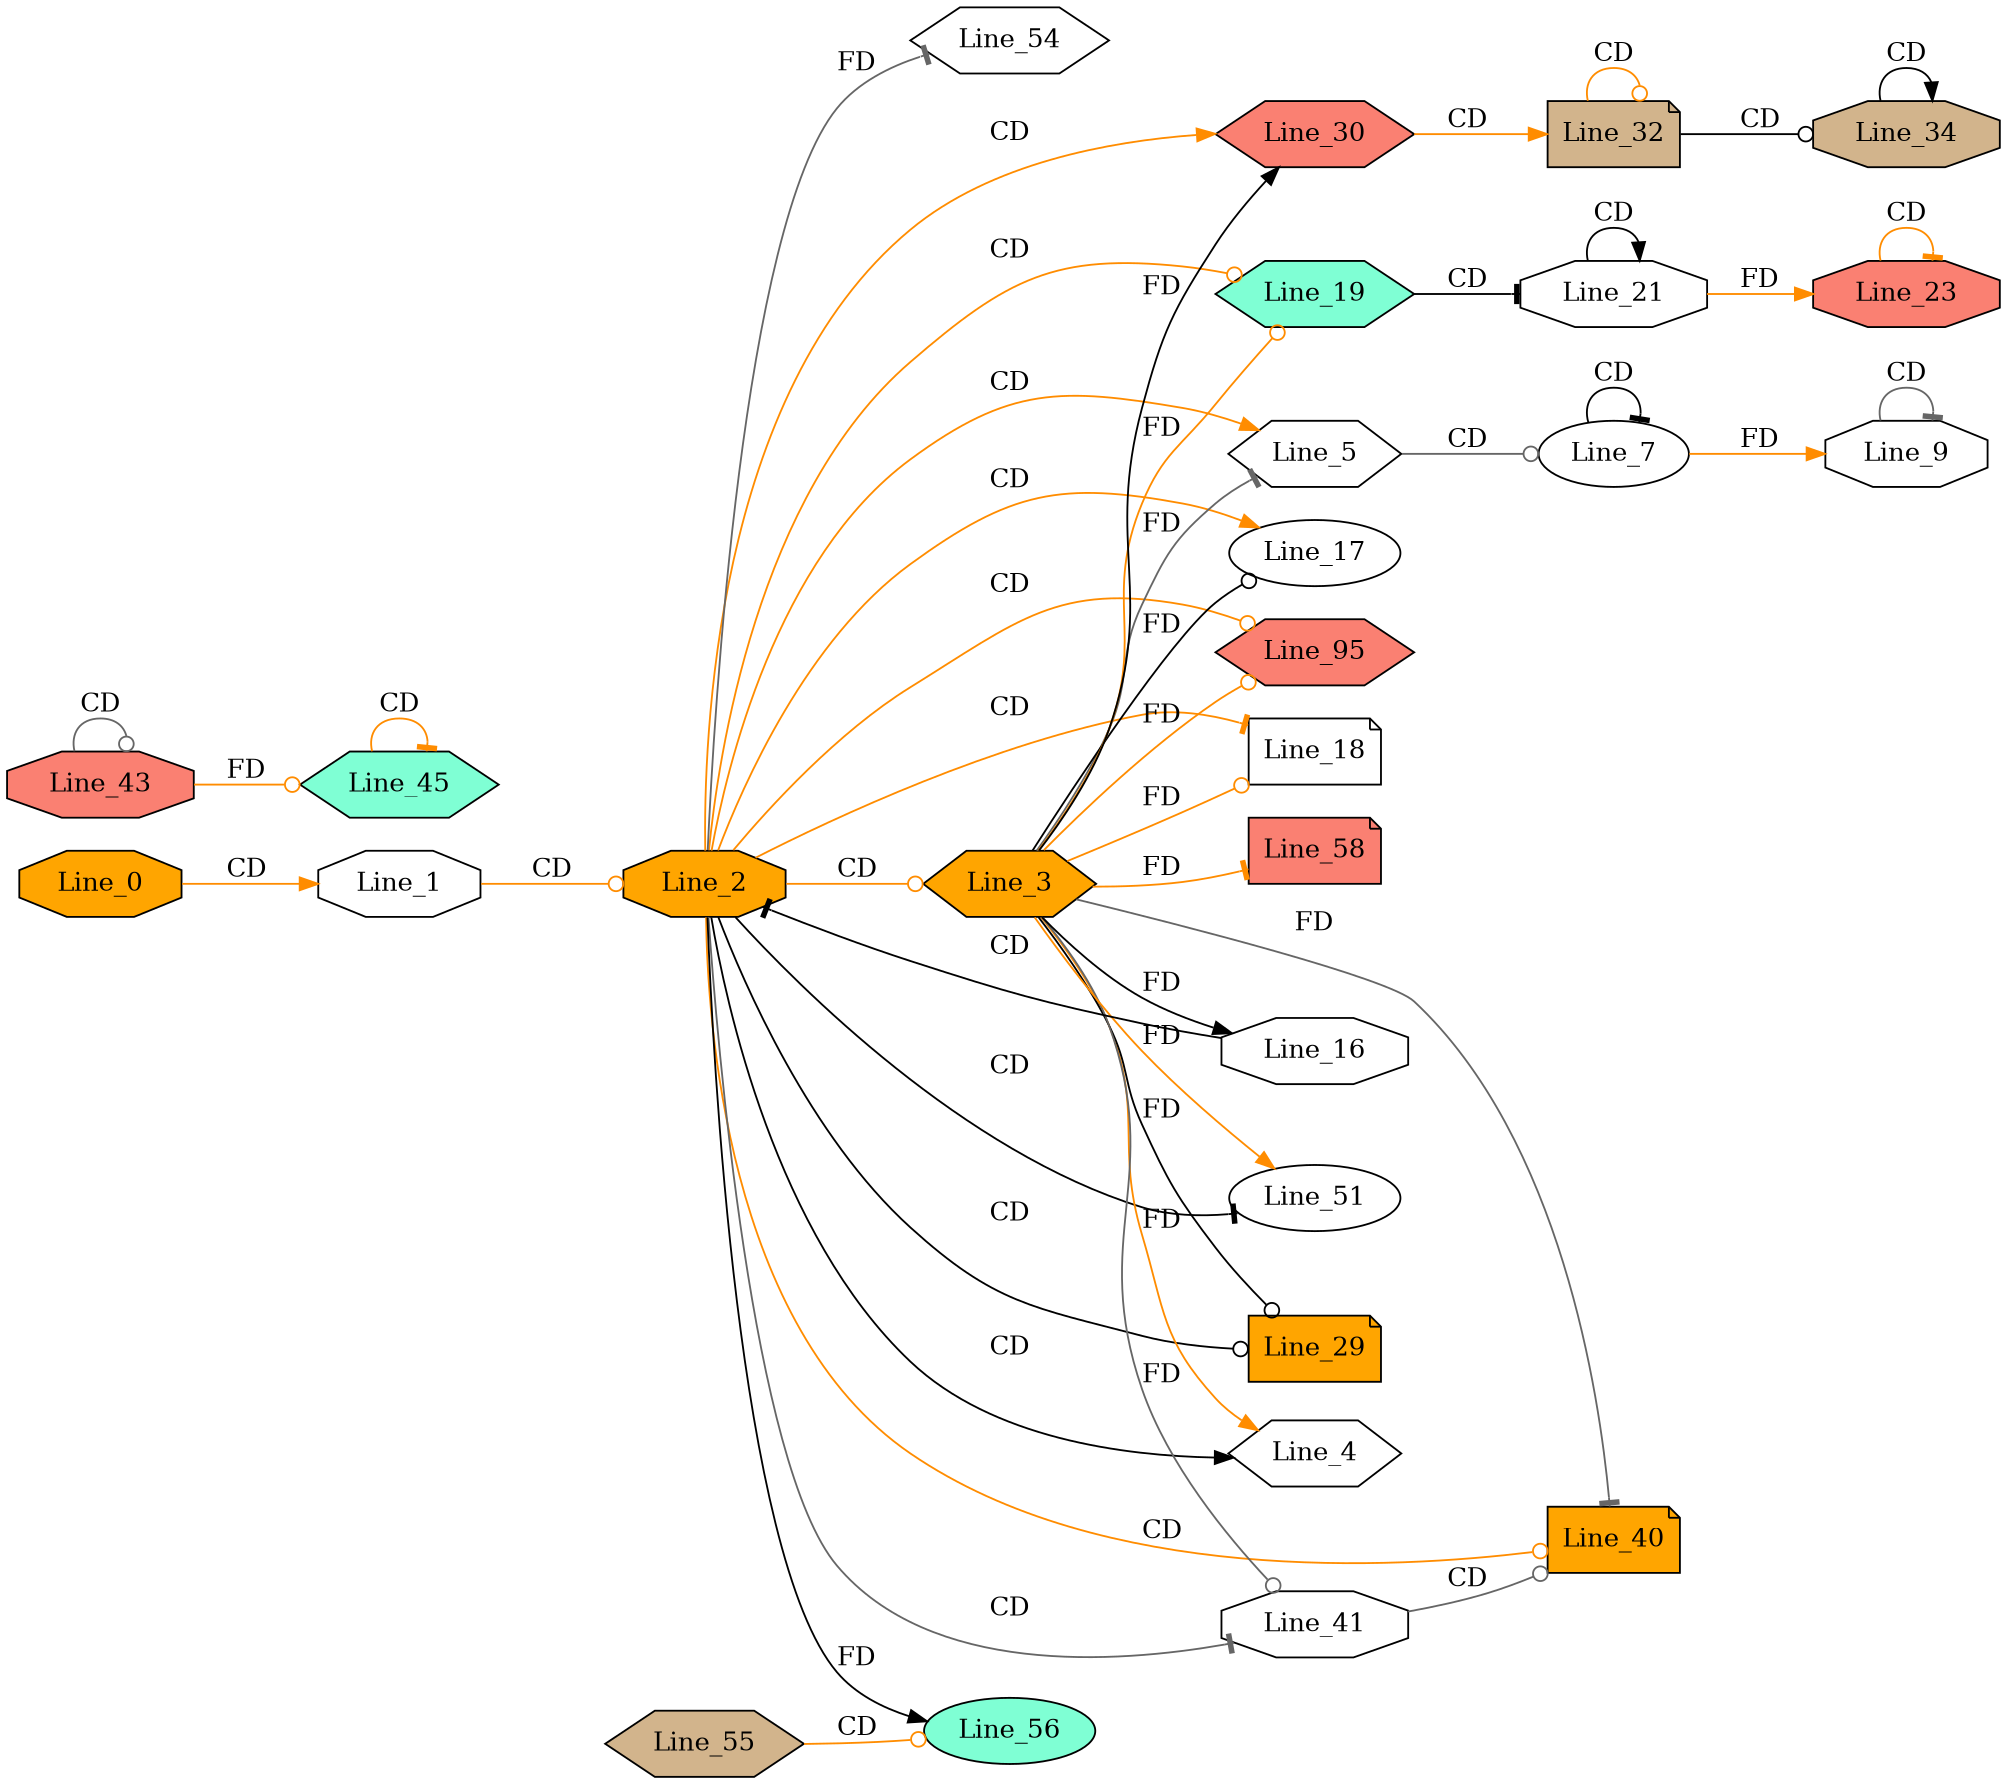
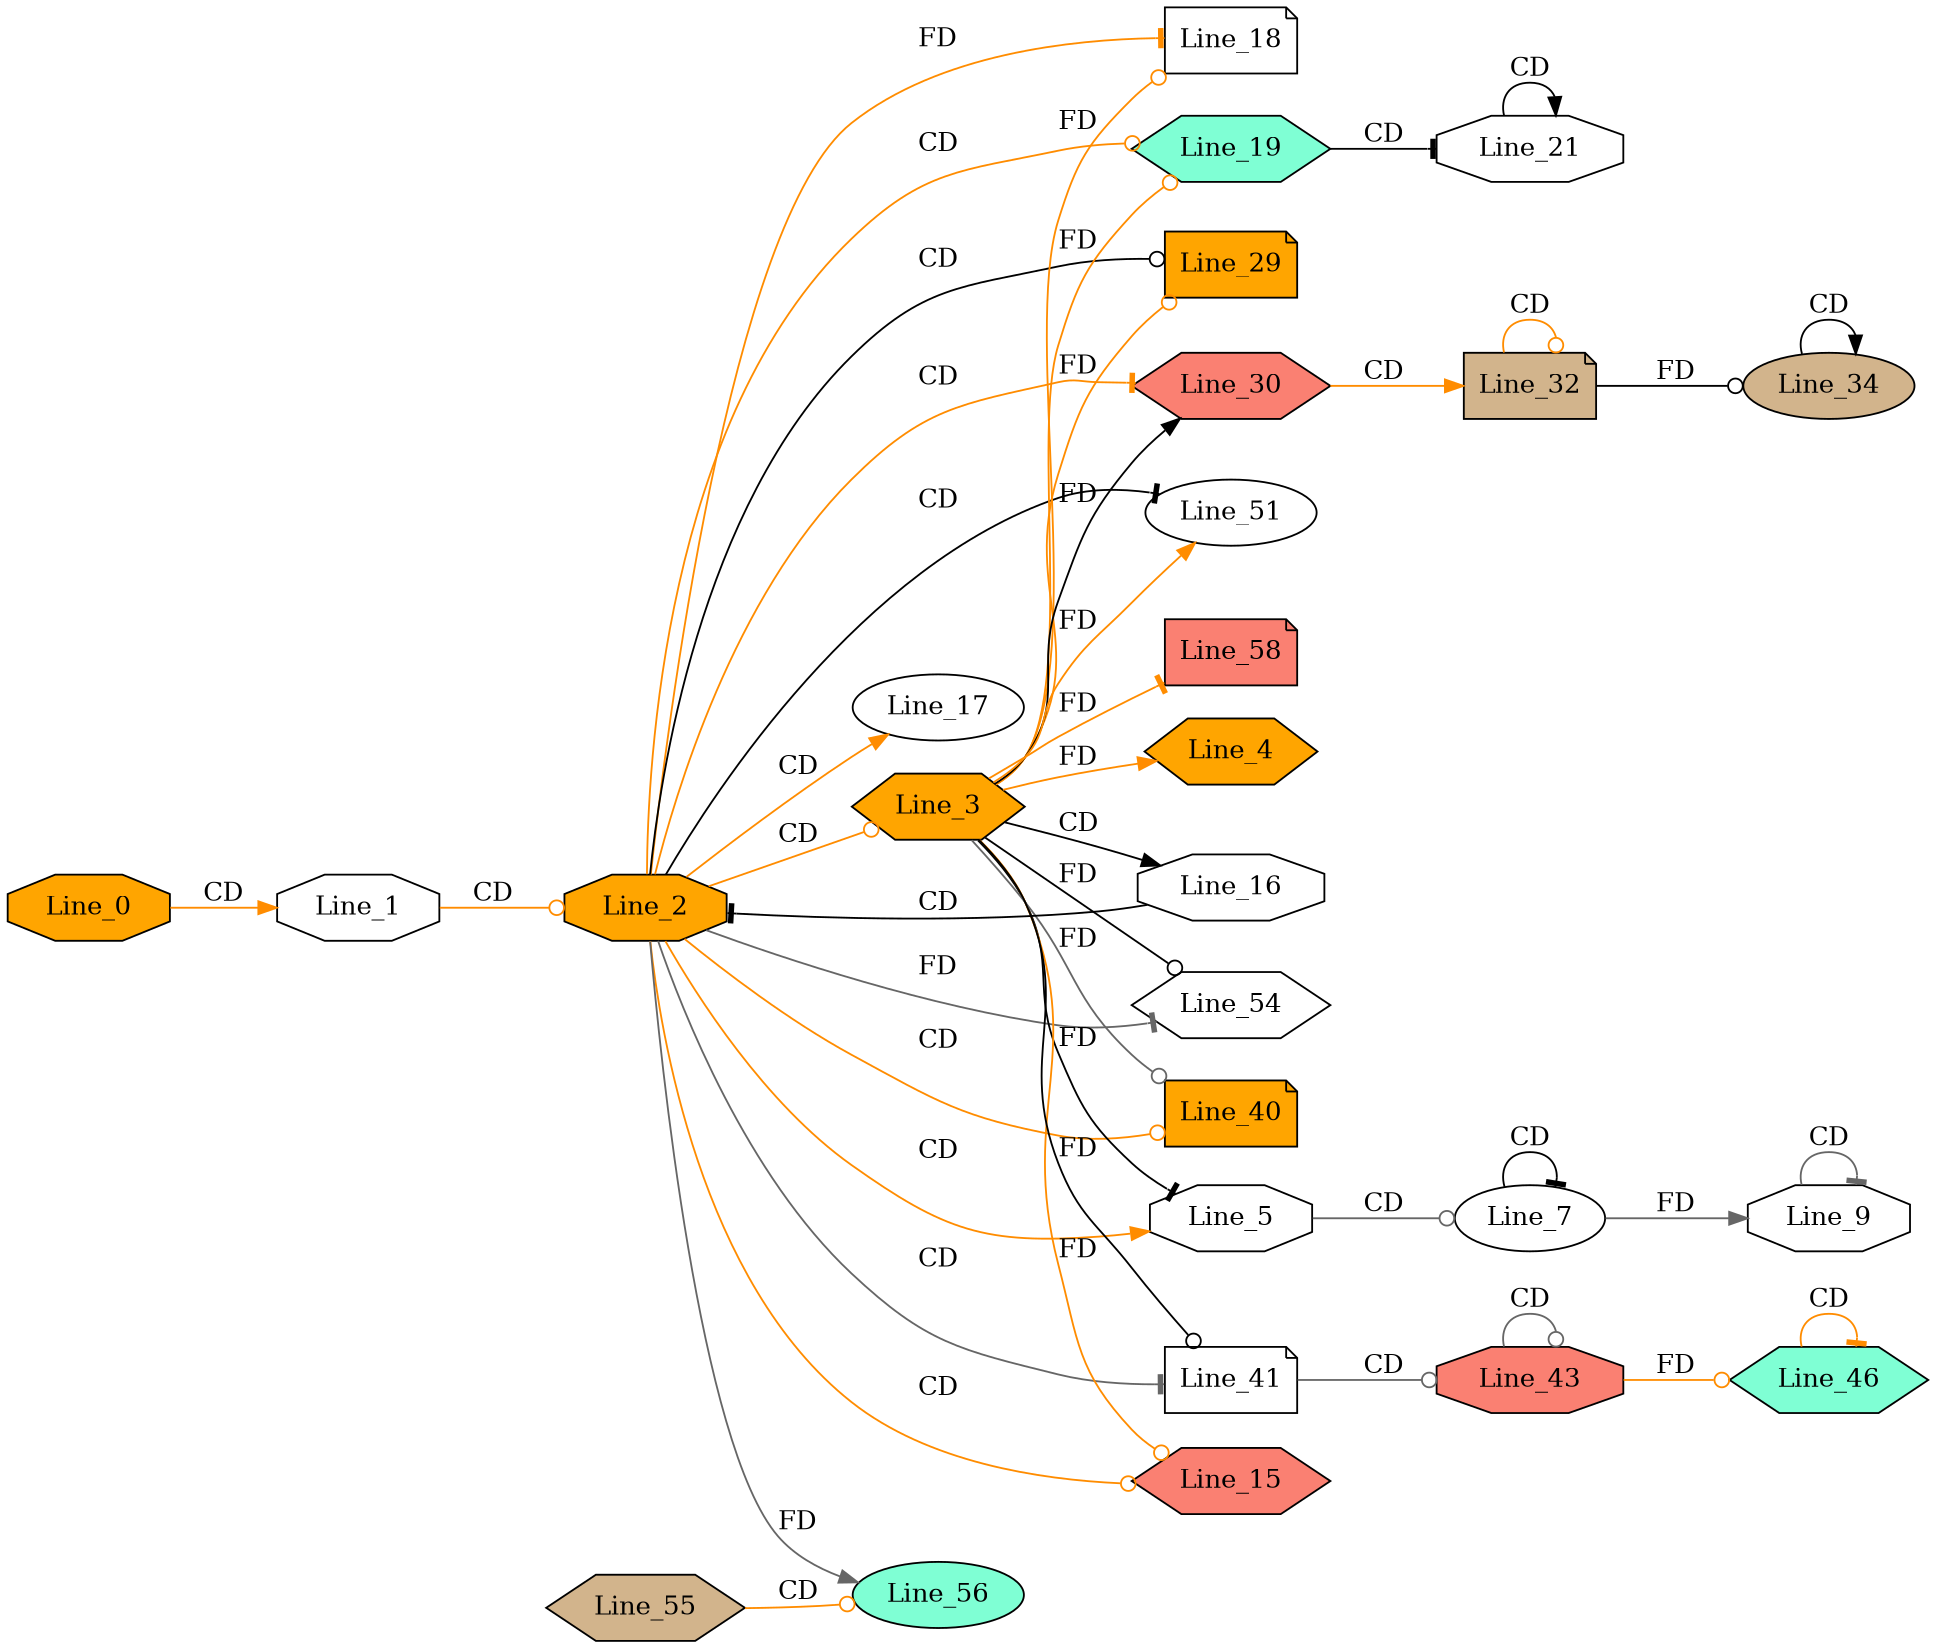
(1760, 120) -> (1676, 372)
(1906, 134) -> (1829, 386)
(1906, 294) -> none
(799, 374) -> (805, 534)
(1315, 454) -> (1231, 1218)
(1748, 454) -> (1667, 1218)
(1153, 582) -> (1063, 1065)
(1315, 652) -> (1231, 1481)
(1133, 702) -> (1077, 900)
(1010, 708) -> (938, 40)
(399, 785) -> (1829, 1380)
(1162, 984) -> (1078, 824)
(1475, 1074) -> (1062, 957)
(1144, 1128) -> (1063, 460)
(1123, 1258) -> (1061, 1169)
(856, 1298) -> none
(743, 1345) -> (695, 1282)
(1315, 1453) -> (1231, 752)
(1472, 1598) -> (1360, 1380)
(1315, 1624) -> (1231, 1380)
